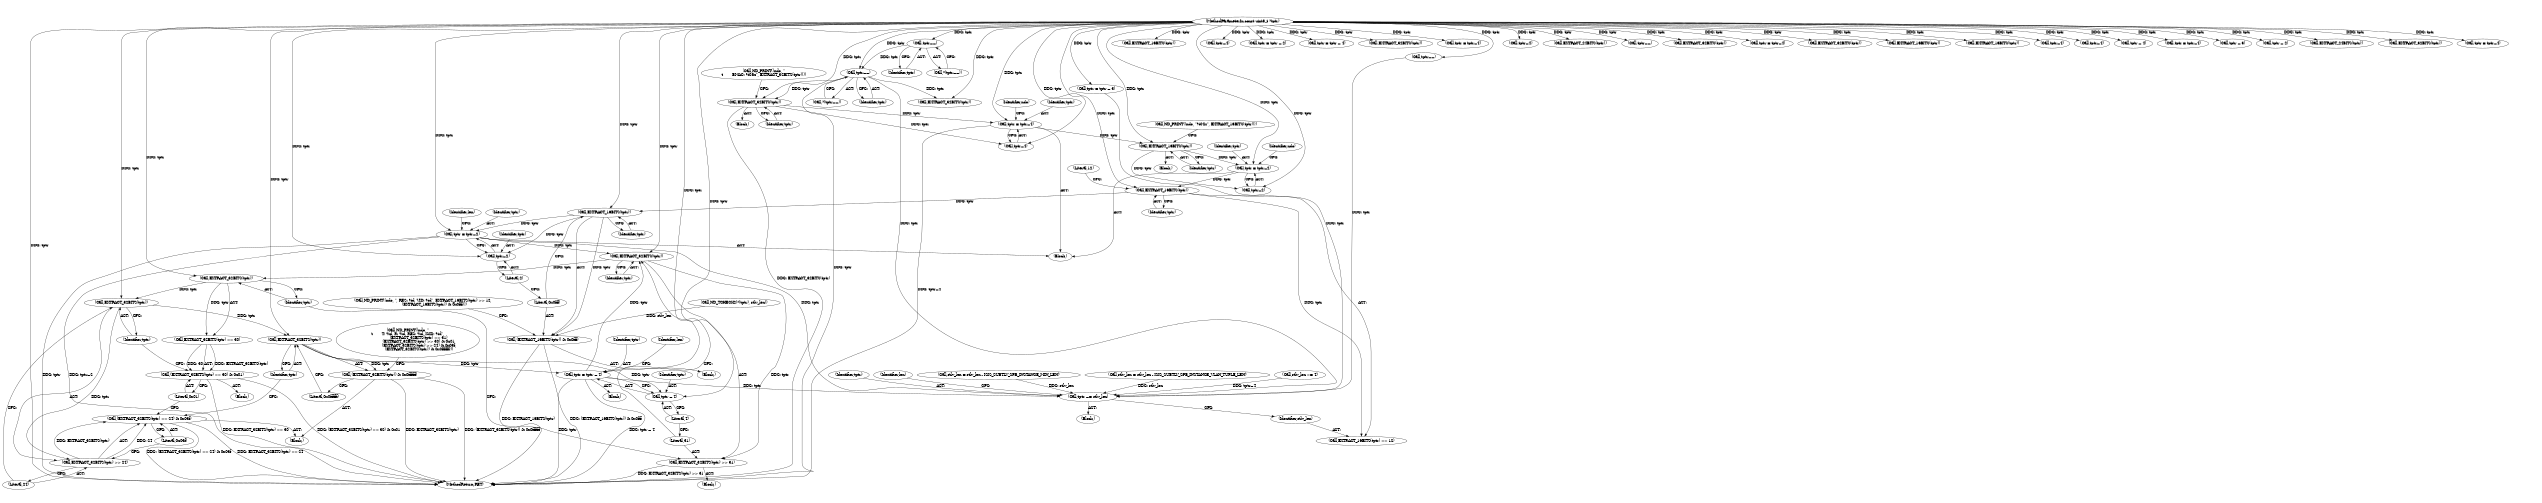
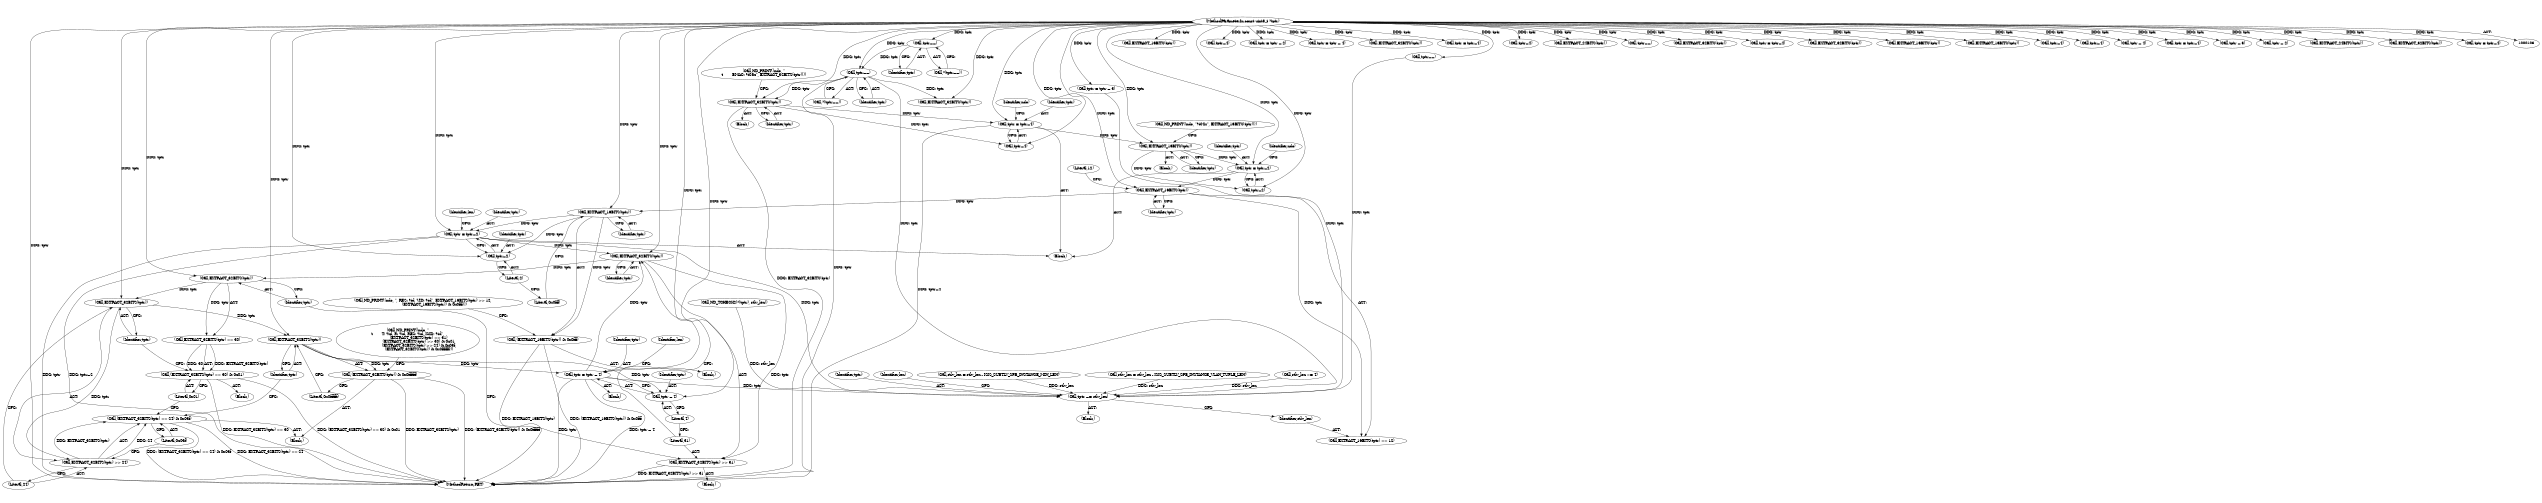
none -> (2526, 44)
(631, 317) -> (841, 390)
(545, 320) -> none
(1244, 386) -> (1244, 386)
